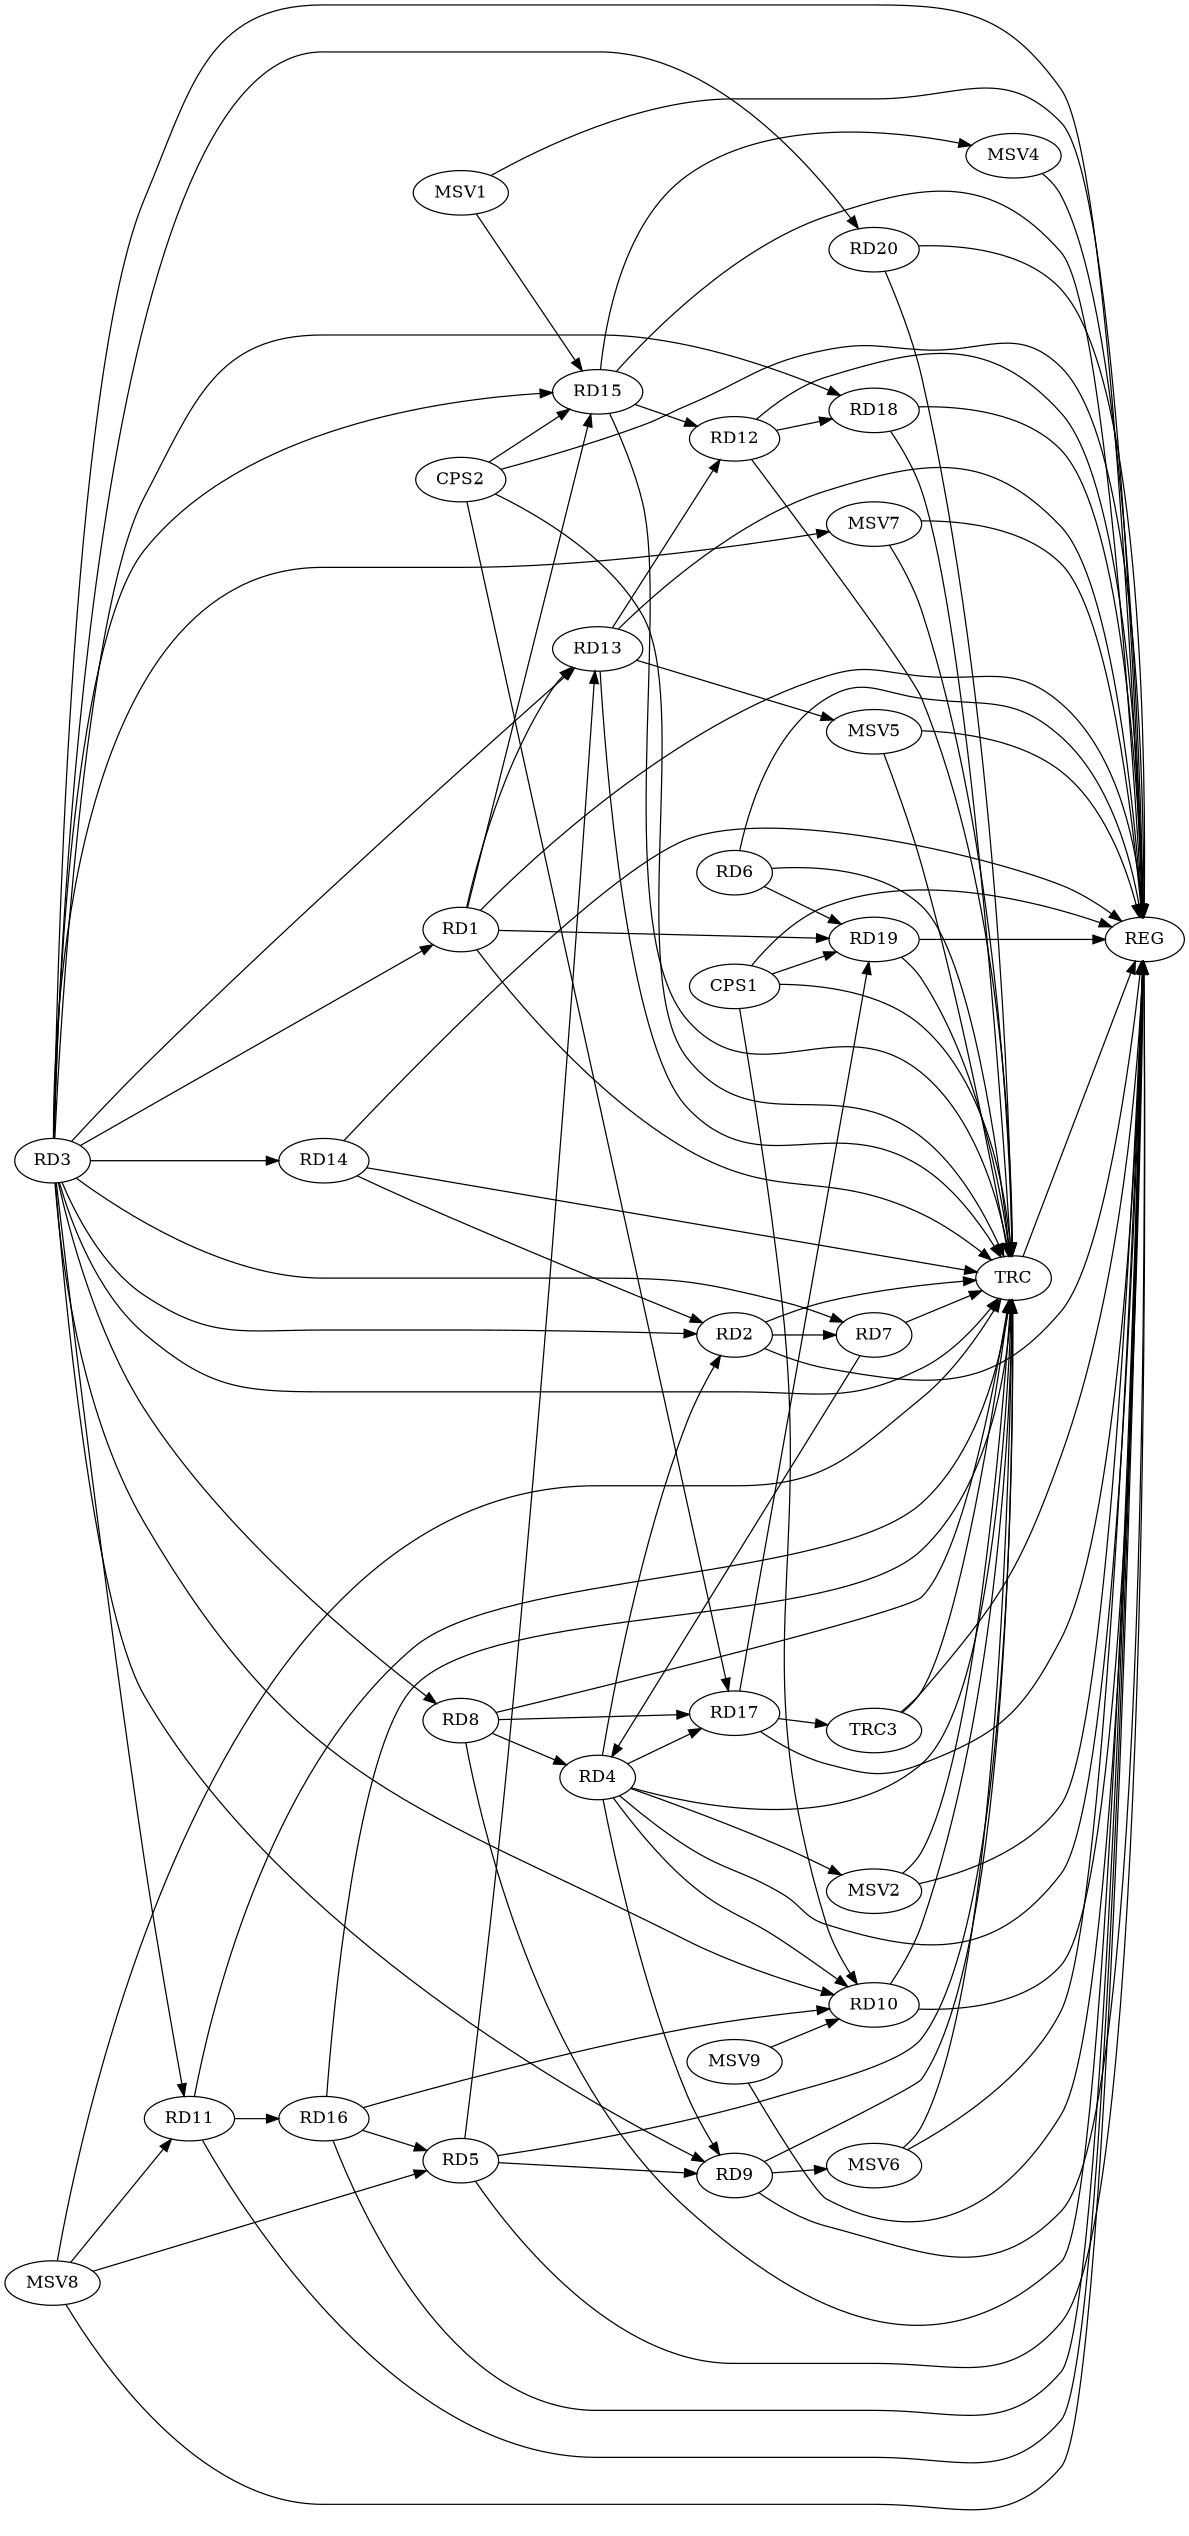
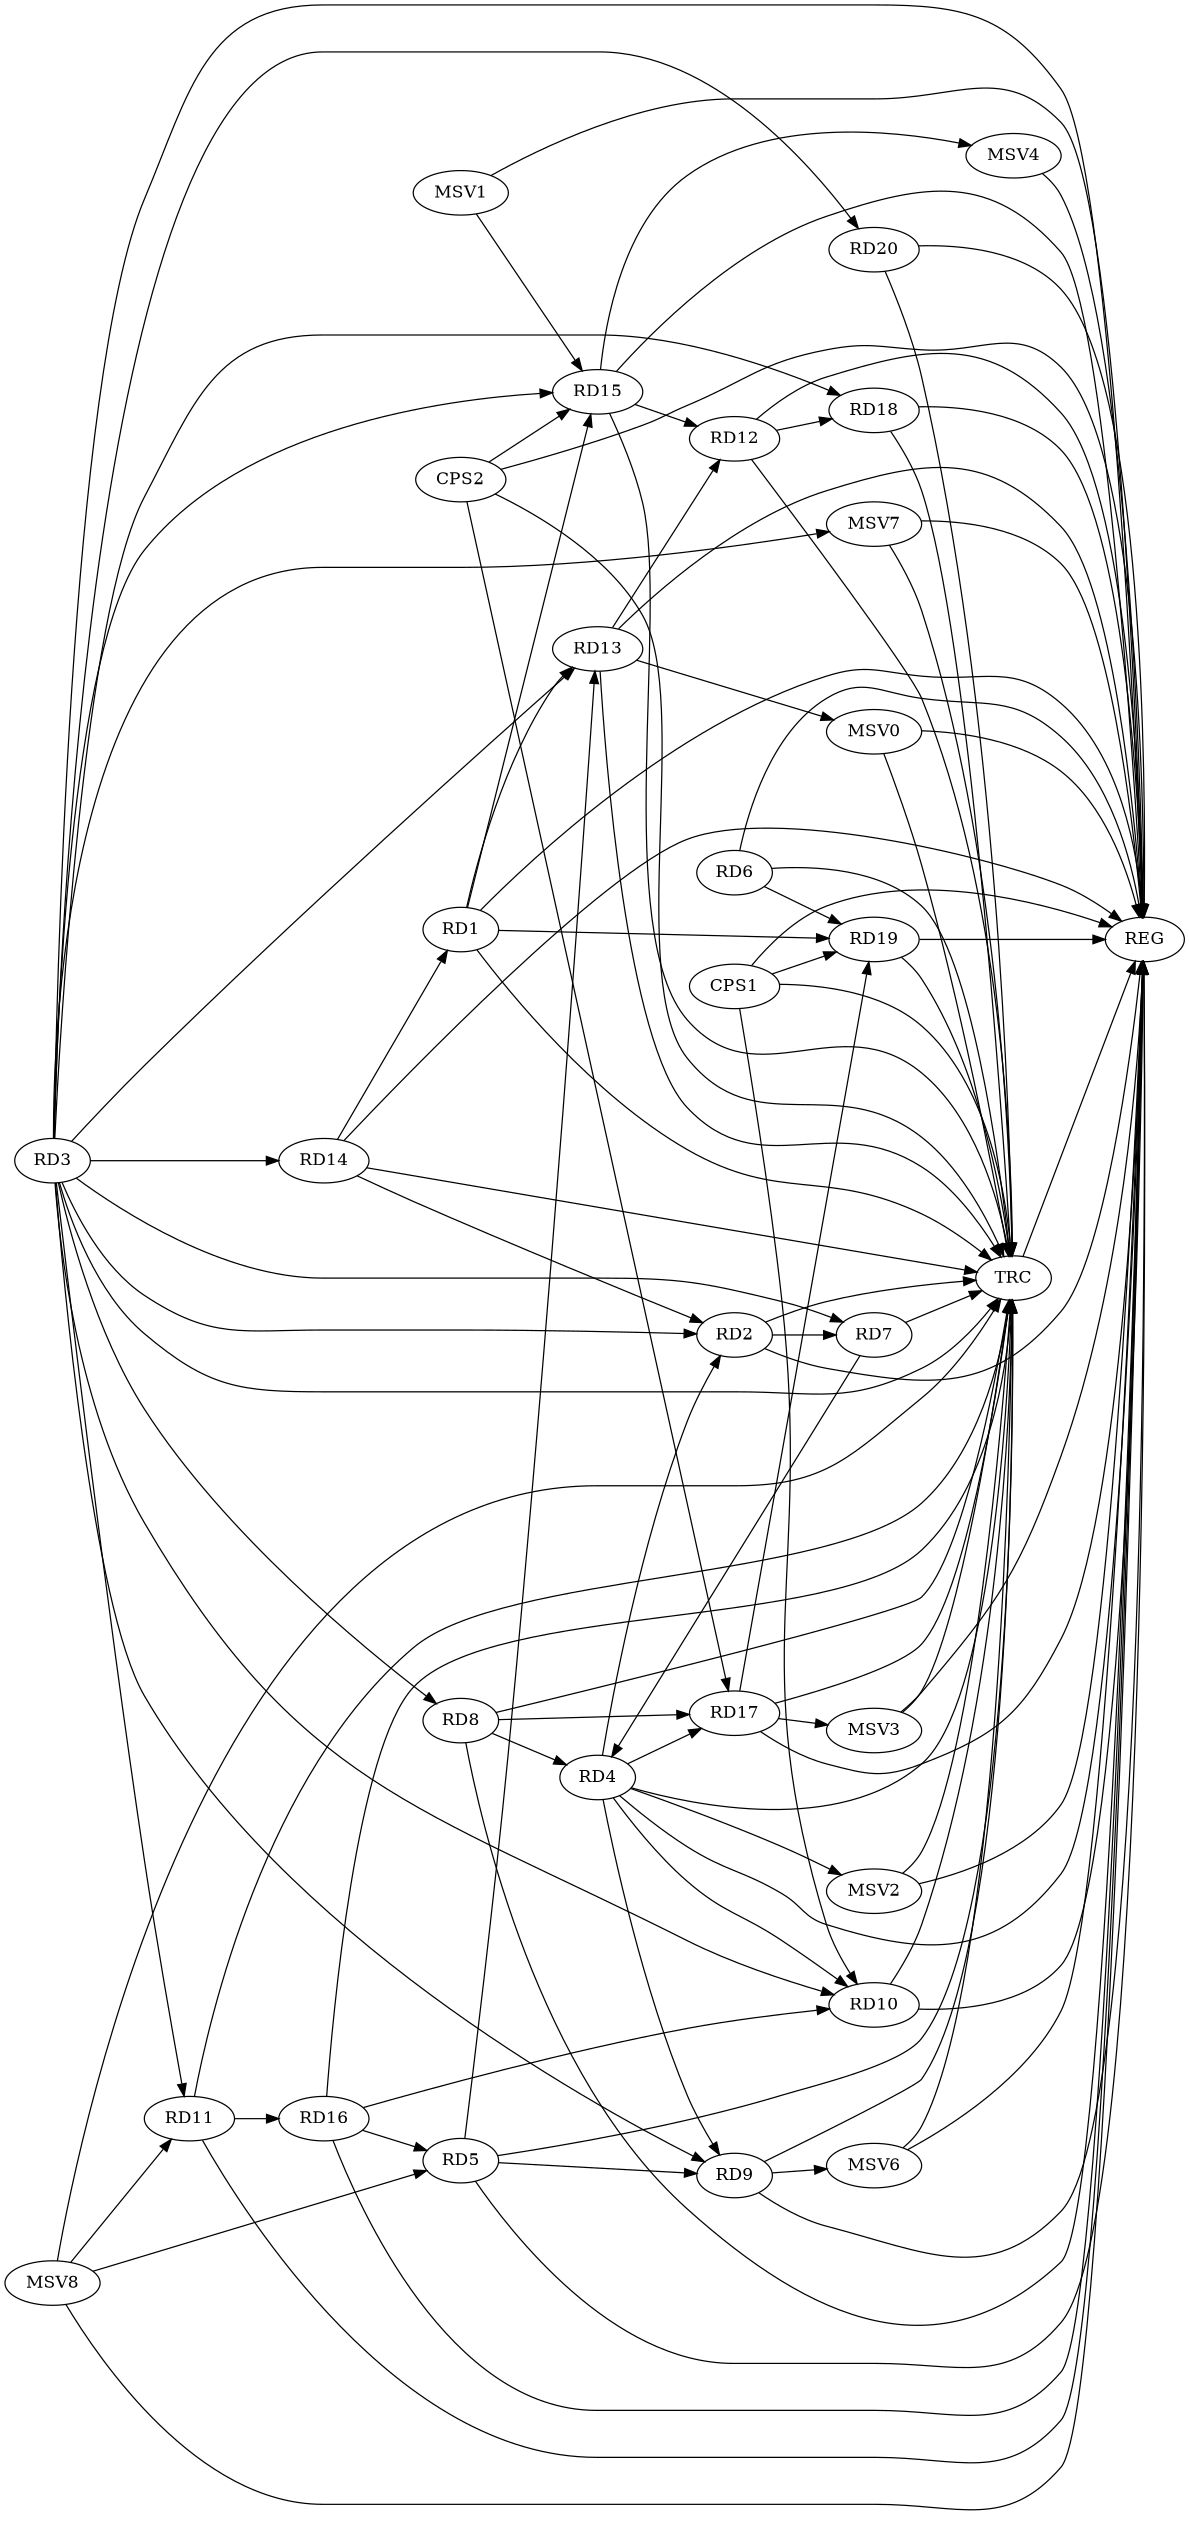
(874, 732) -> (874, 732)
(251, 1048) -> (389, 1051)
none -> (947, 1596)
(874, 1730) -> (874, 1730)
(735, 2062) -> none
